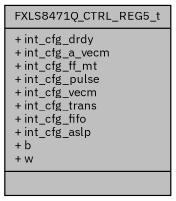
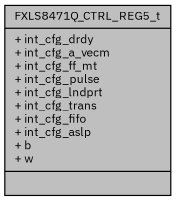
(57, 93) -> (59, 93)
